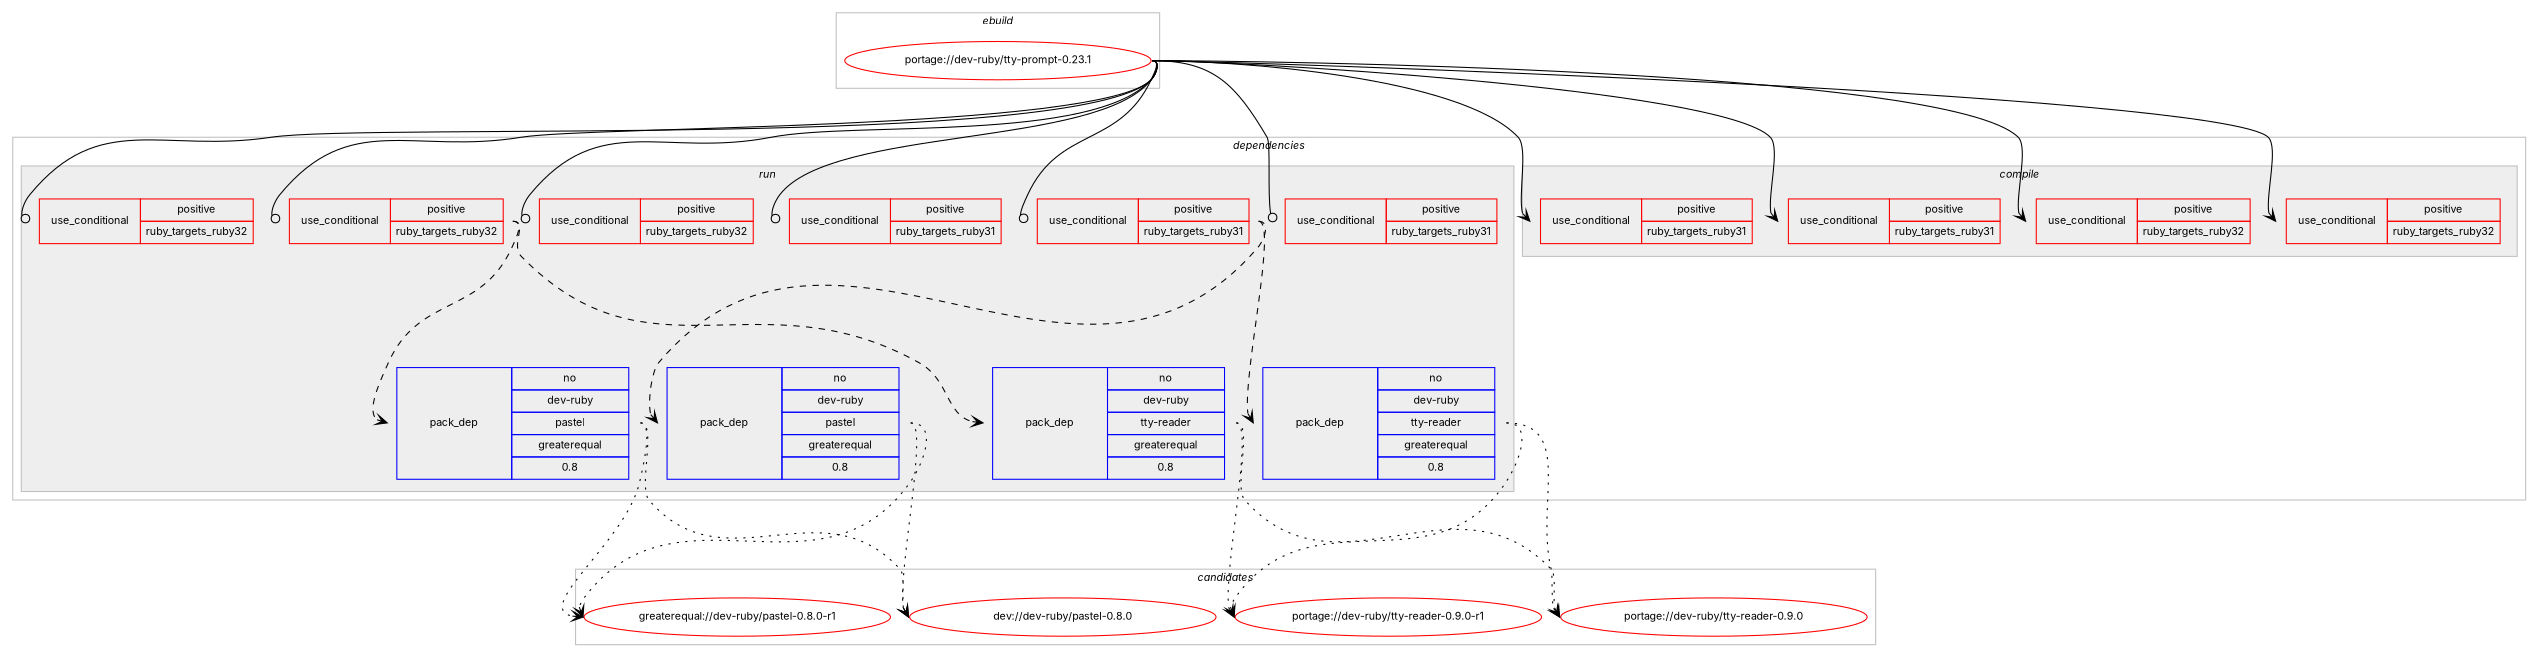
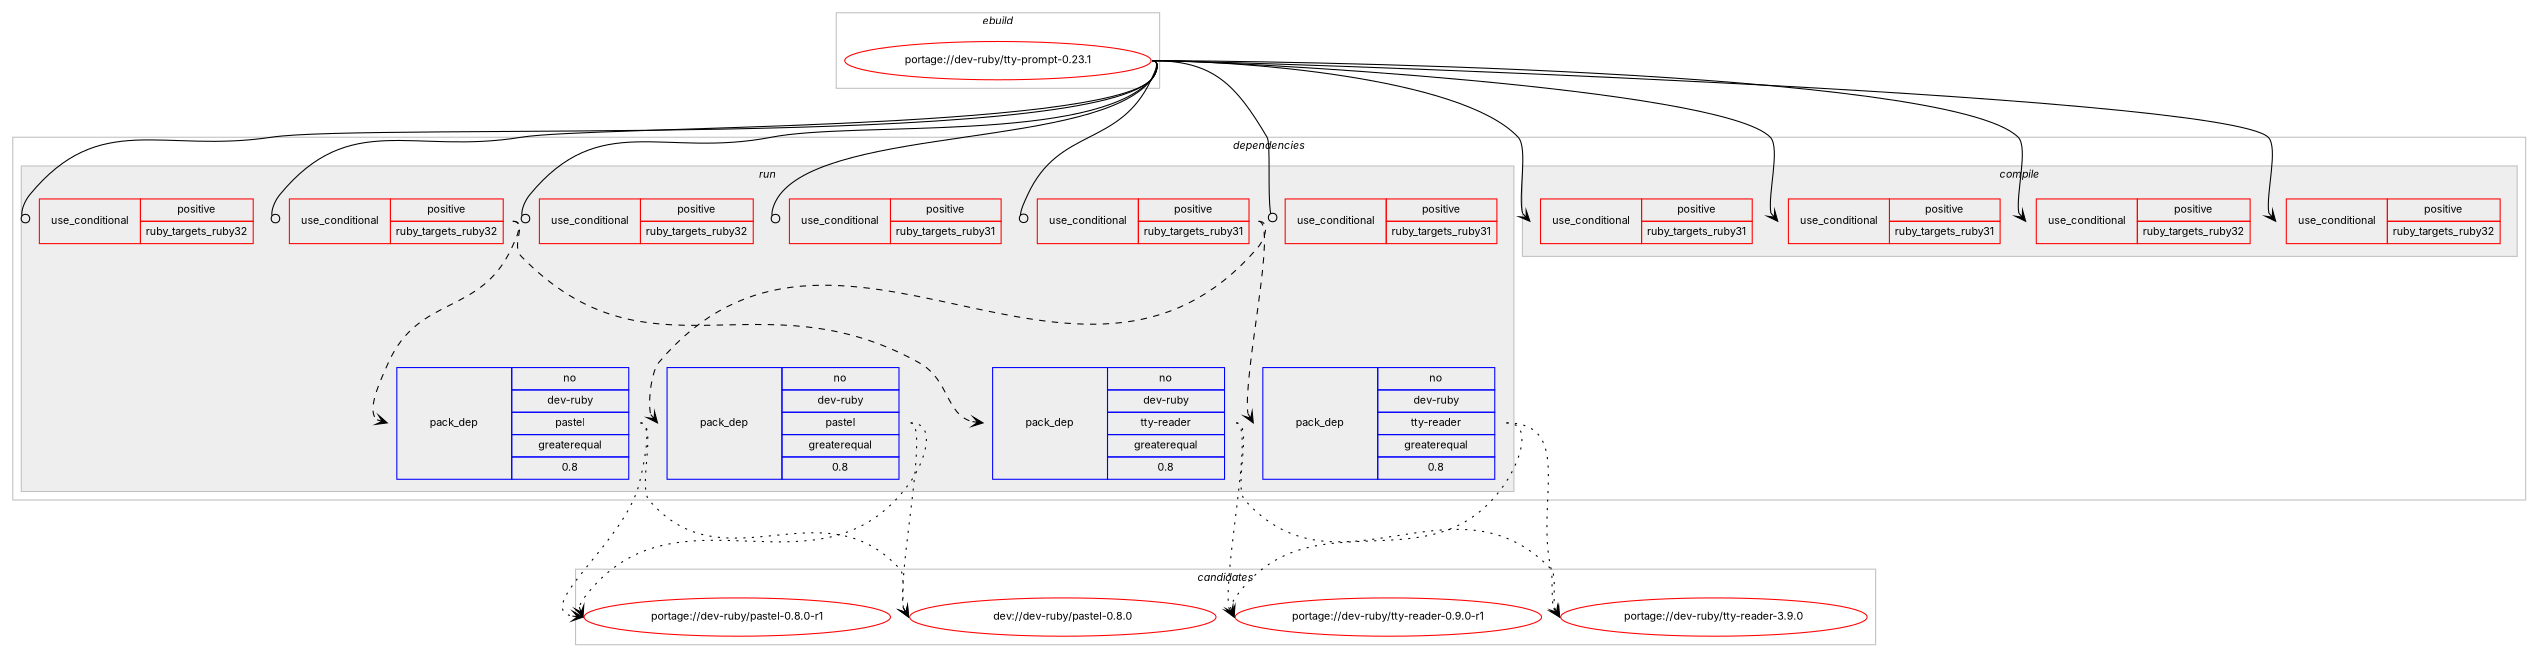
(737, 617) -> (737, 617)
(1714, 617) -> (1714, 617)
